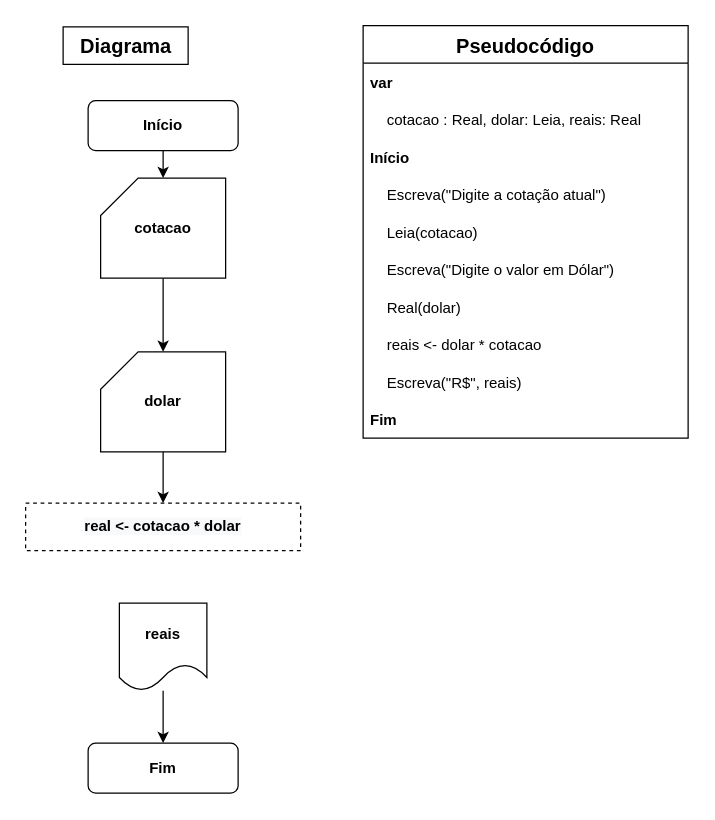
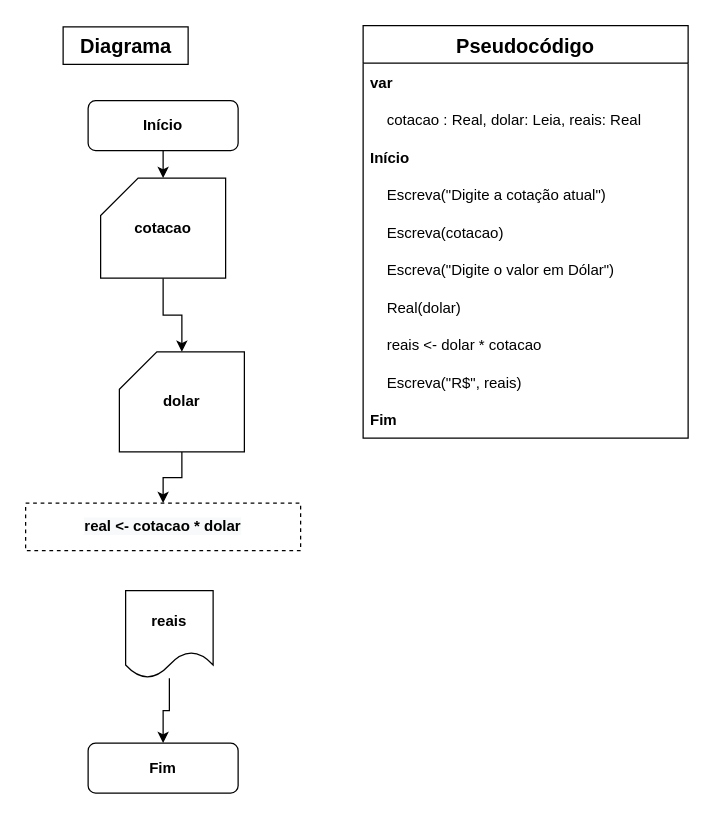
(423, 233) -> (437, 233)
(163, 402) -> (182, 402)
(163, 647) -> (169, 634)
